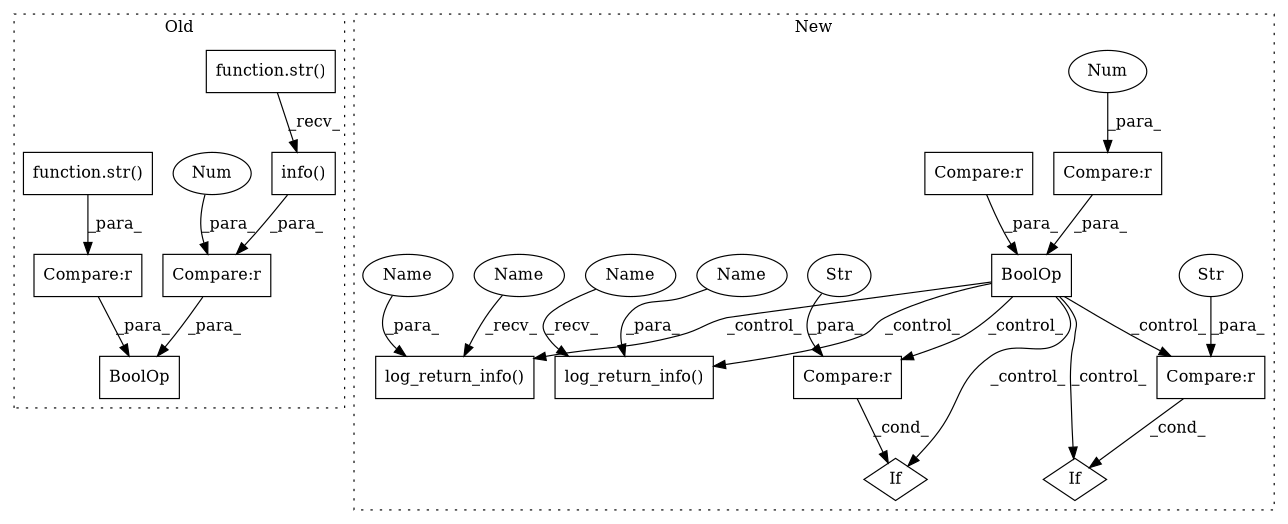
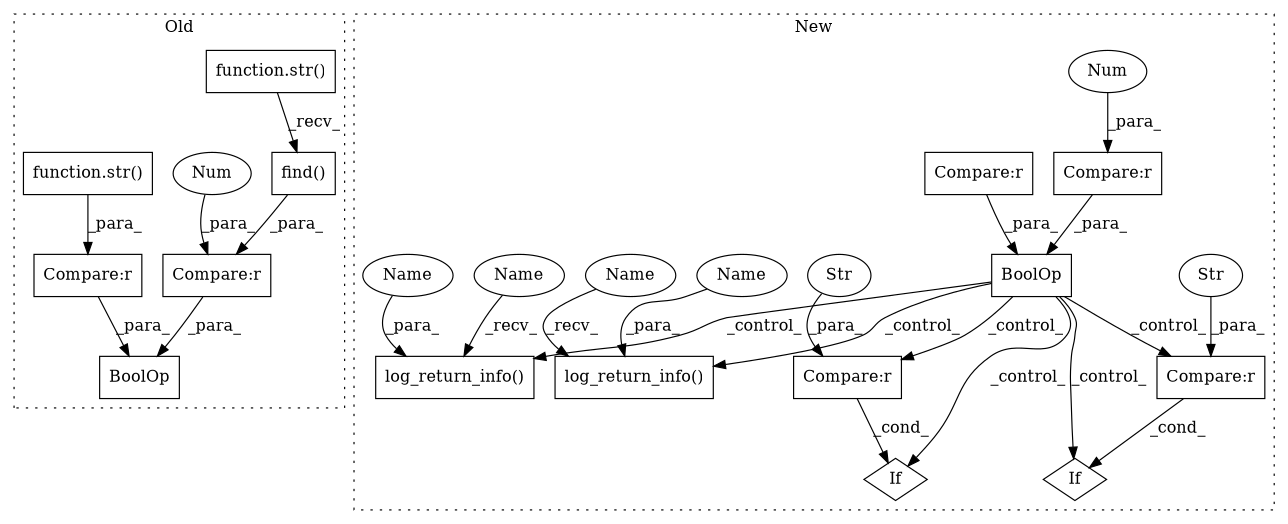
(304, 173) -> (304, 173)
